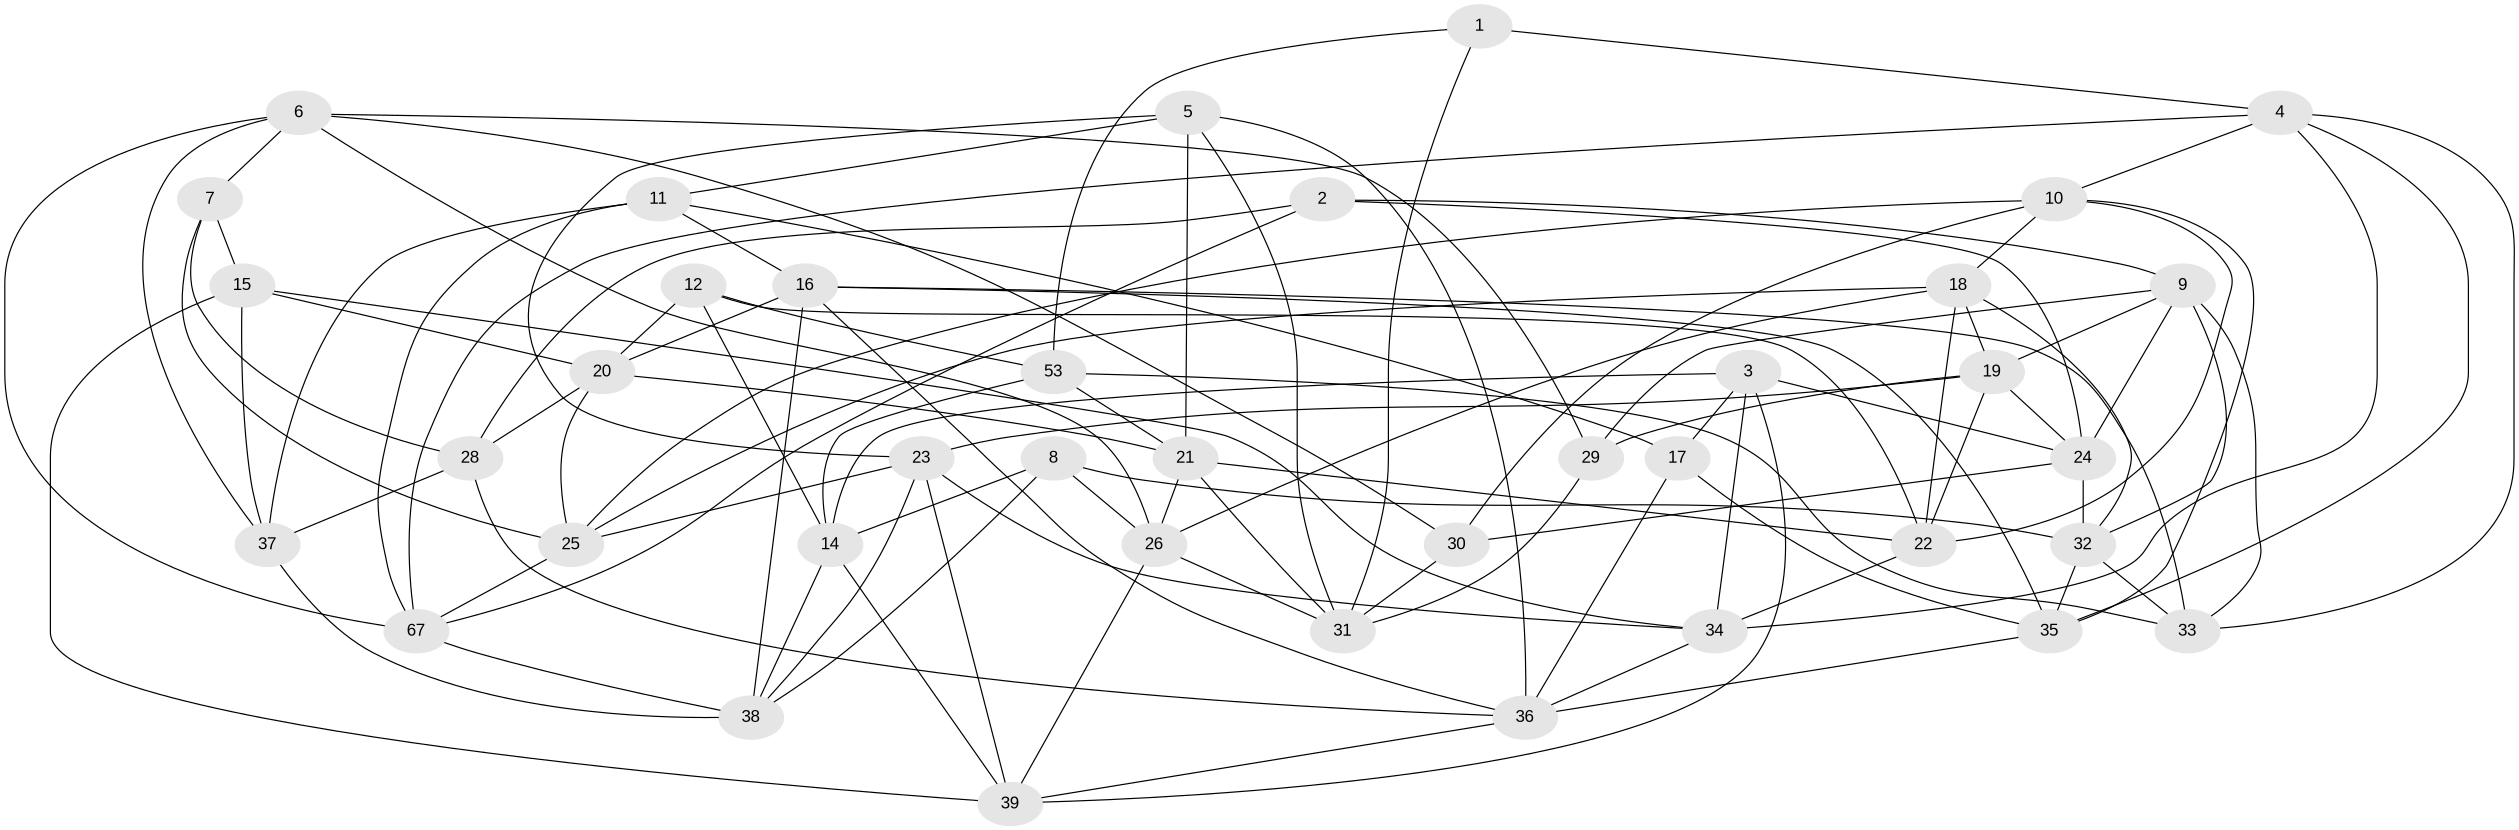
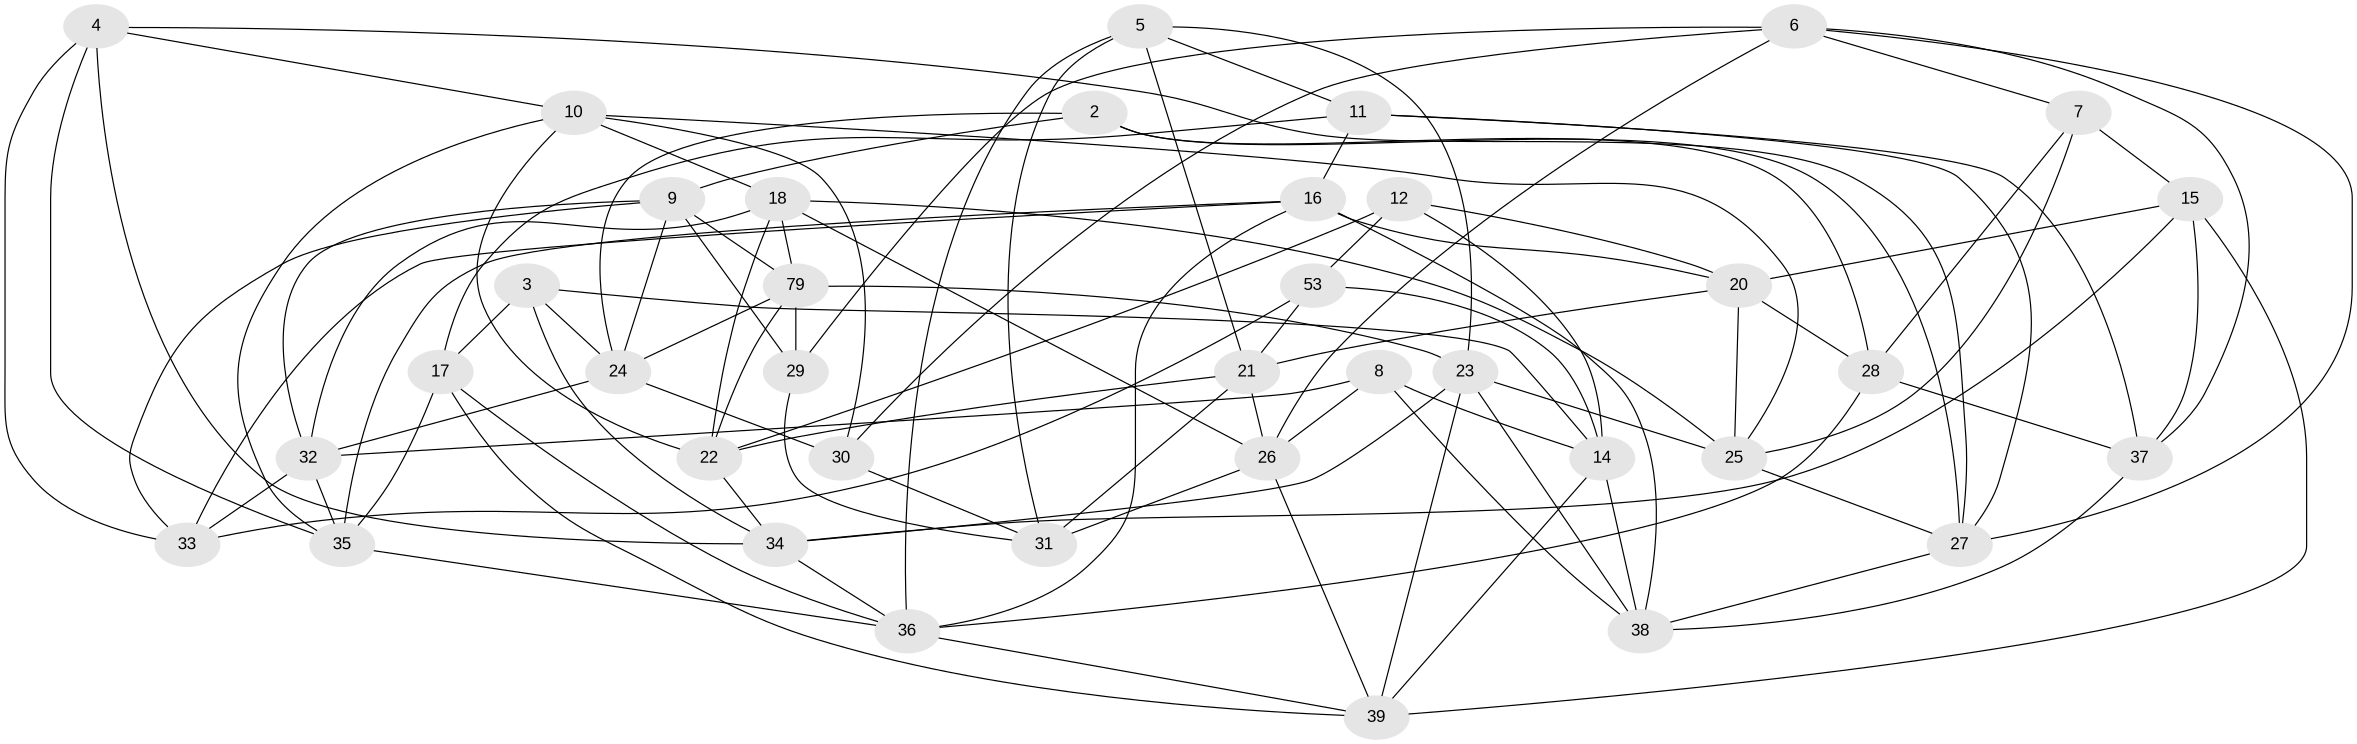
(1480, 26) -> none
(1992, 372) -> (796, 286)
(416, 631) -> (1960, 545)
(1545, 750) -> (857, 651)
